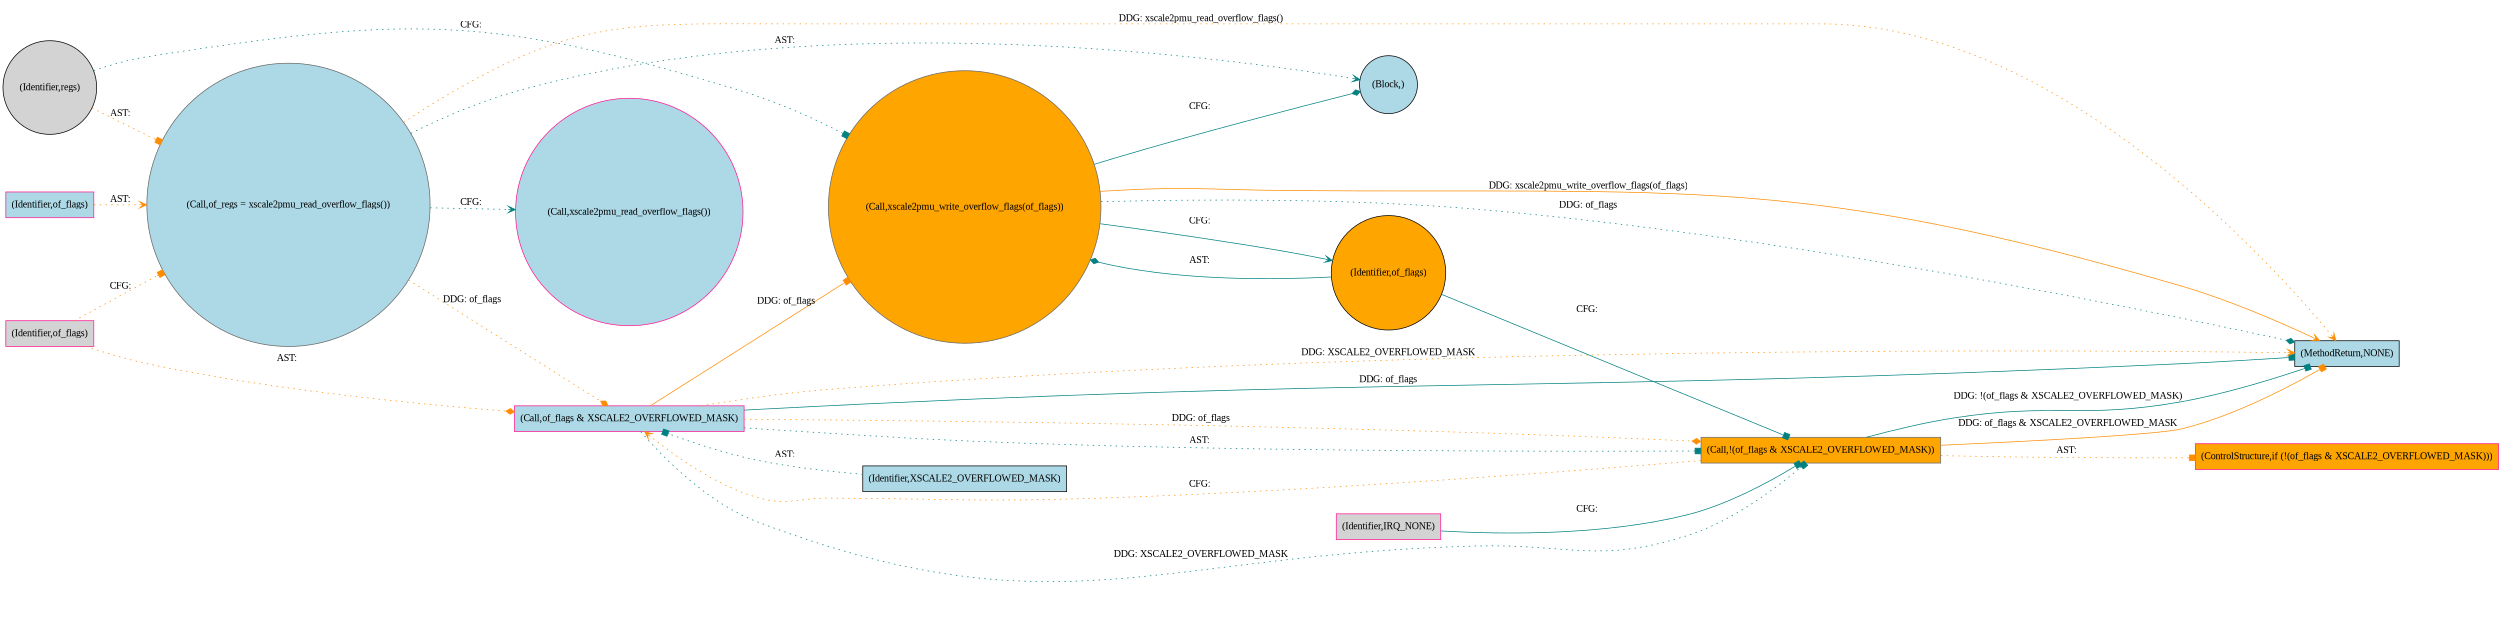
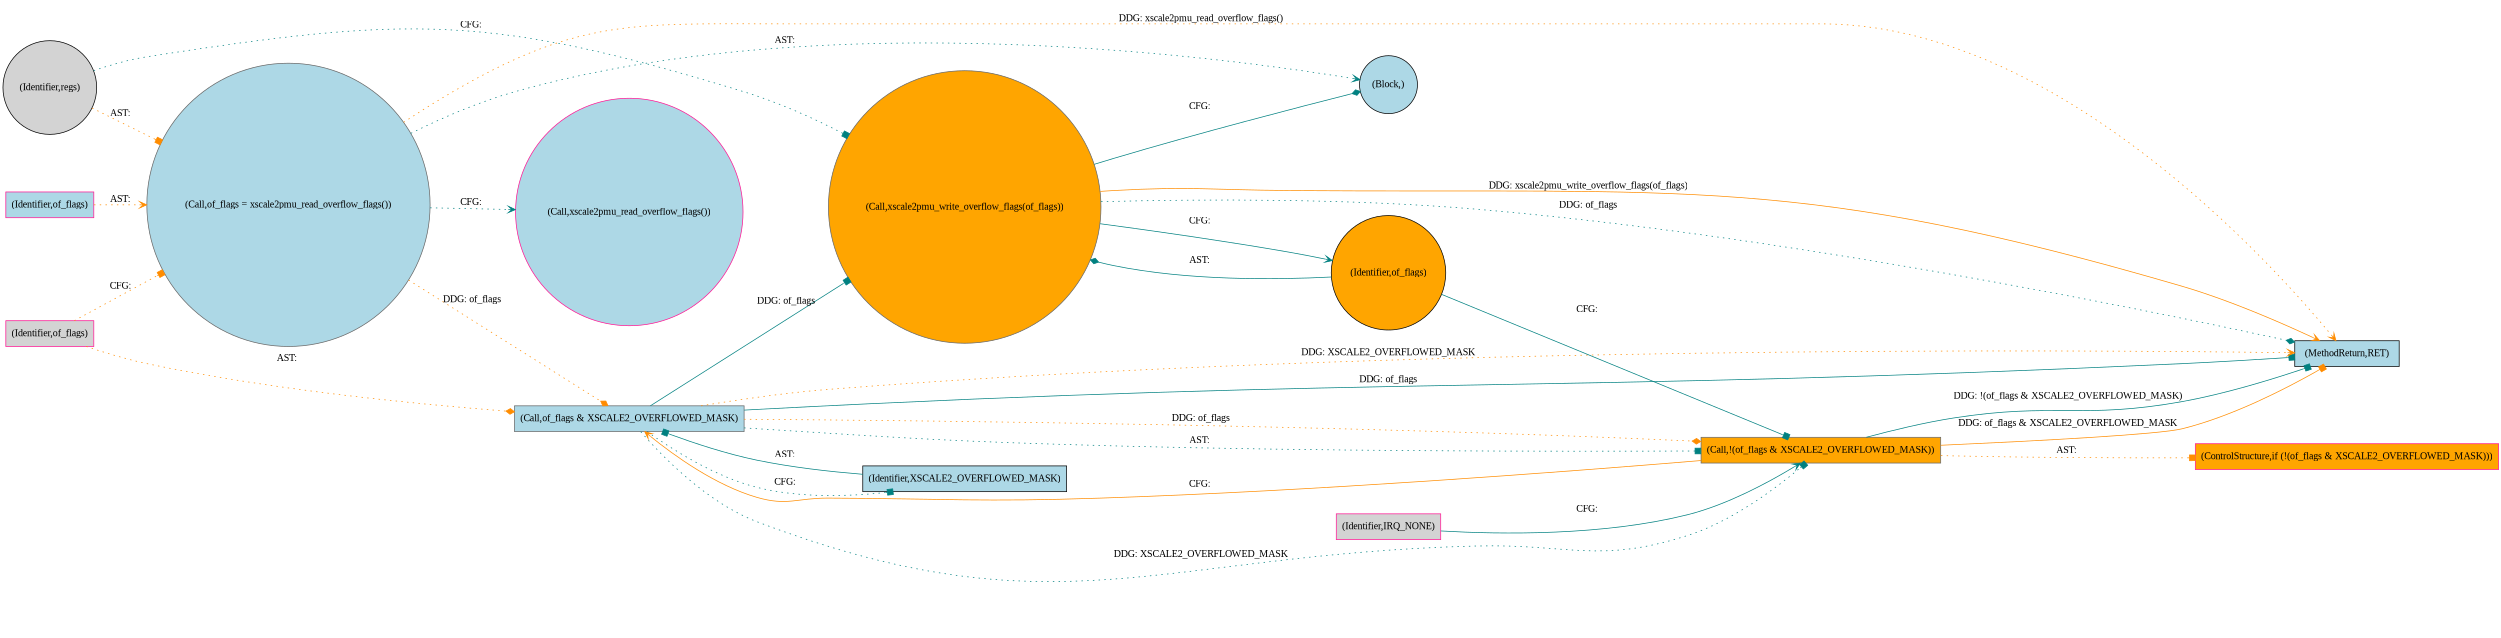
(288, 205) -> (288, 205)
(747, 345) -> (747, 345)
(2347, 354) -> (2347, 354)
(629, 419) -> (629, 419)
(764, 462) -> (764, 462)
none -> (760, 488)
(1167, 496) -> (1167, 496)
(1623, 526) -> (1623, 526)
